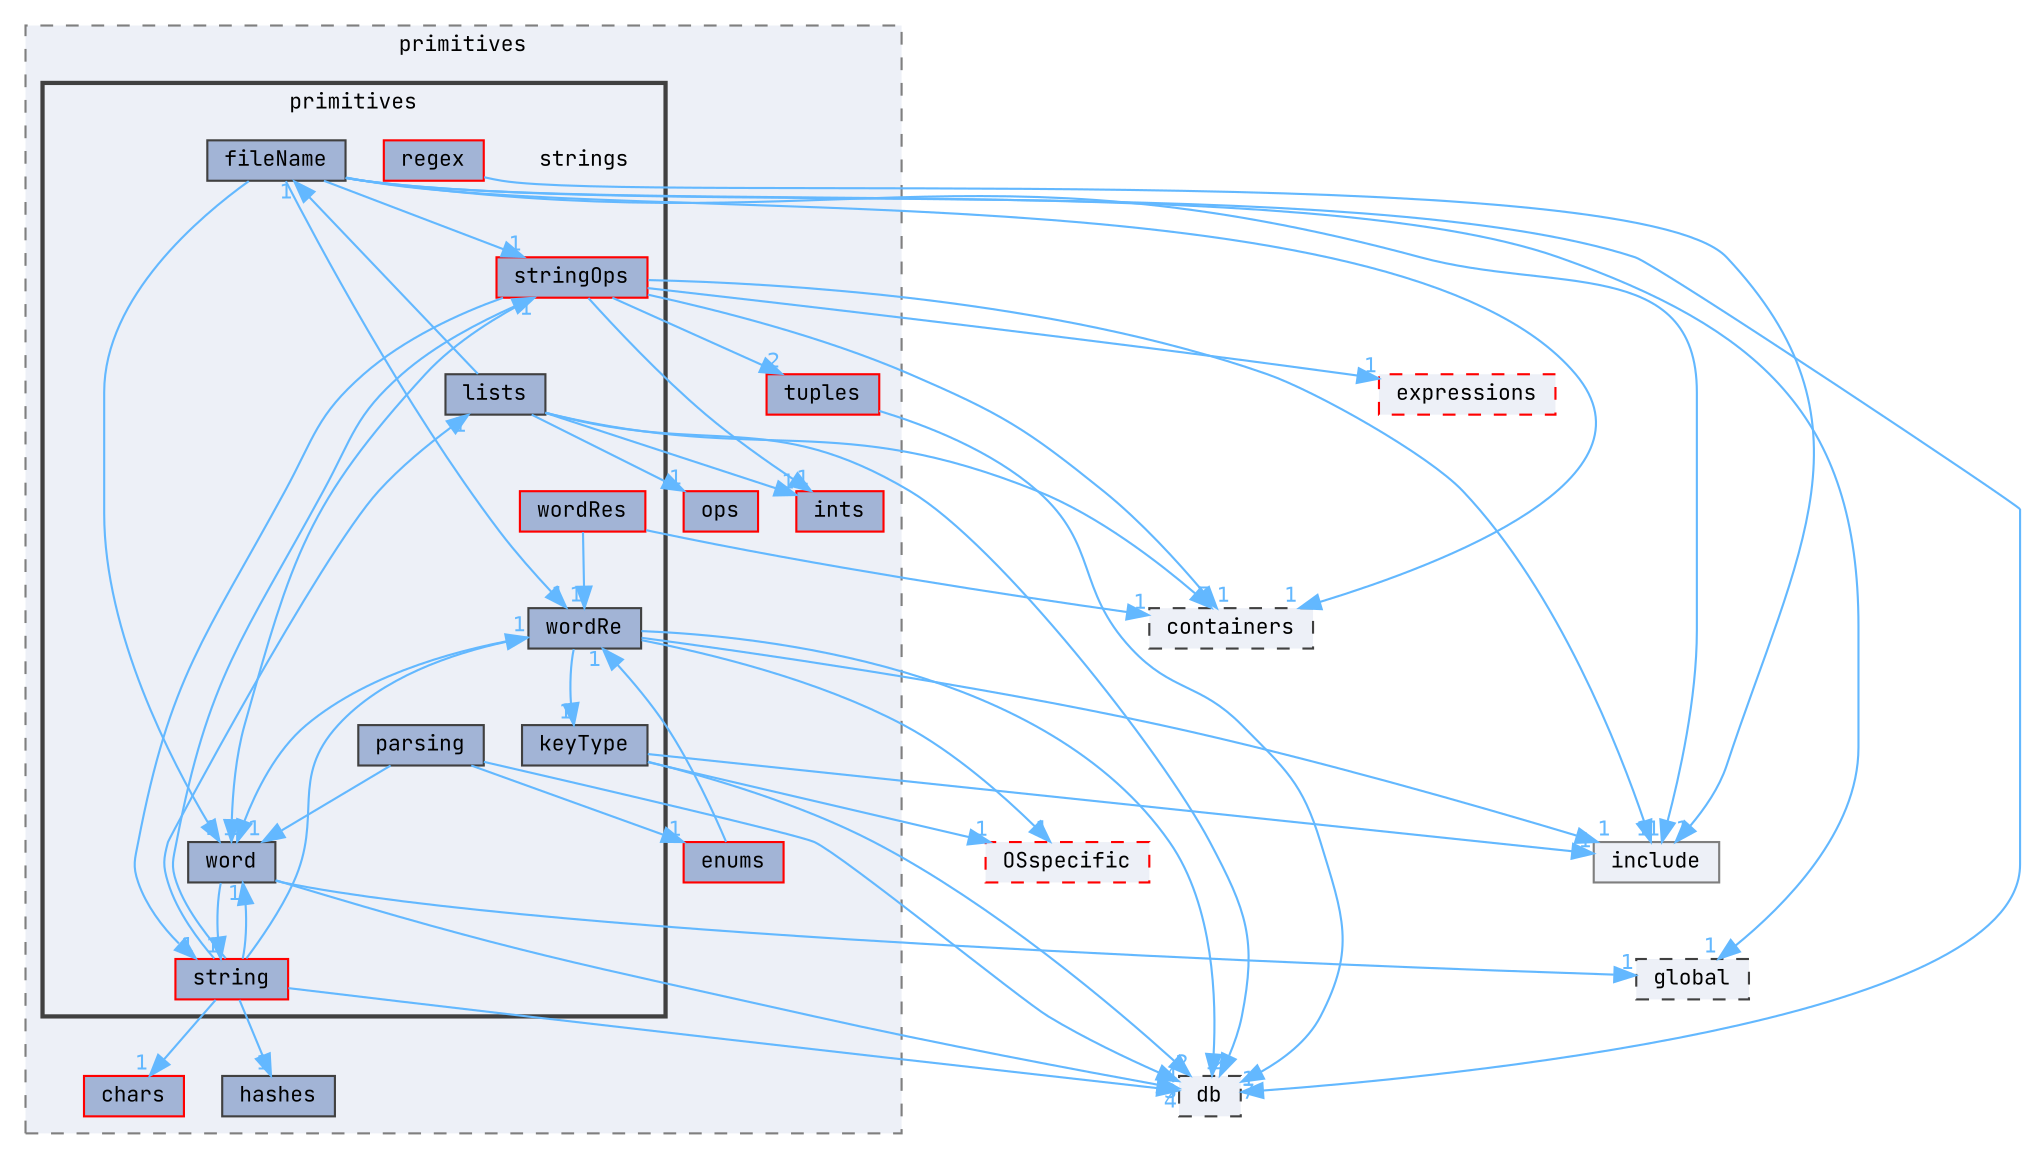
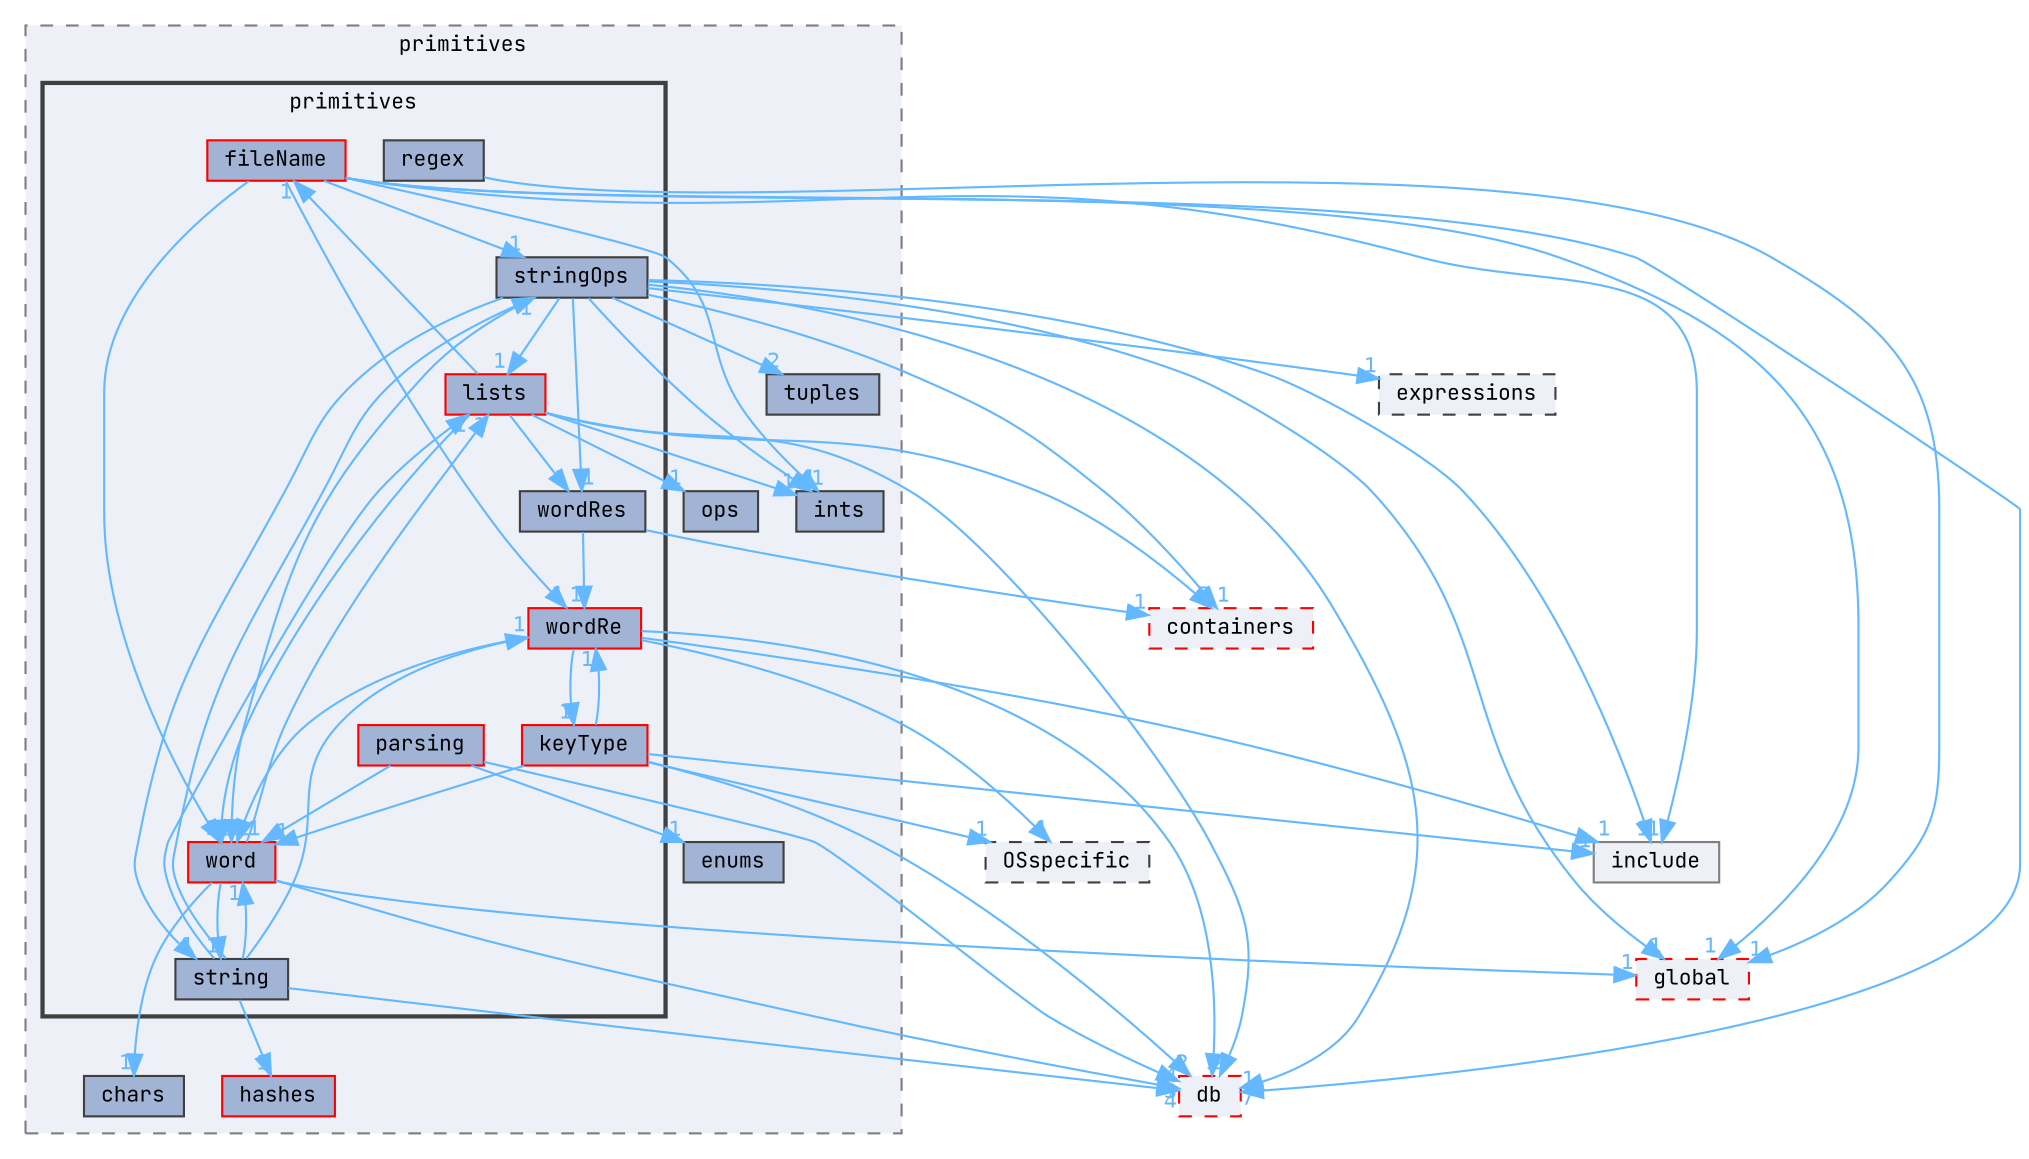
(276, 161) -> (276, 161)
(434, 161) -> (434, 161)
(585, 161) -> none
(1417, 200) -> (1557, 200)
(1174, 232) -> (634, 247)
(572, 277) -> (572, 277)
none -> (540, 327)
none -> (577, 384)
(495, 394) -> (495, 394)
(823, 394) -> (823, 394)
(1467, 394) -> (1467, 394)
none -> (1280, 424)
none -> (533, 445)
(583, 511) -> (583, 511)
(721, 511) -> (721, 511)
(840, 511) -> (840, 511)
none -> (337, 572)
none -> (339, 626)
(585, 628) -> (585, 628)
(1231, 628) -> (1231, 628)
(1205, 697) -> (1263, 520)
(421, 745) -> (421, 745)
(585, 745) -> (585, 745)
(704, 794) -> (599, 698)
none -> (410, 801)
(232, 862) -> (232, 862)
(734, 862) -> (734, 862)
(1067, 862) -> (1067, 862)
(232, 979) -> (232, 979)
(1693, 979) -> (1693, 979)
(190, 1030) -> (155, 960)
(134, 1096) -> (134, 1096)
(279, 1096) -> (279, 1096)
(1210, 1096) -> (1210, 1096)
